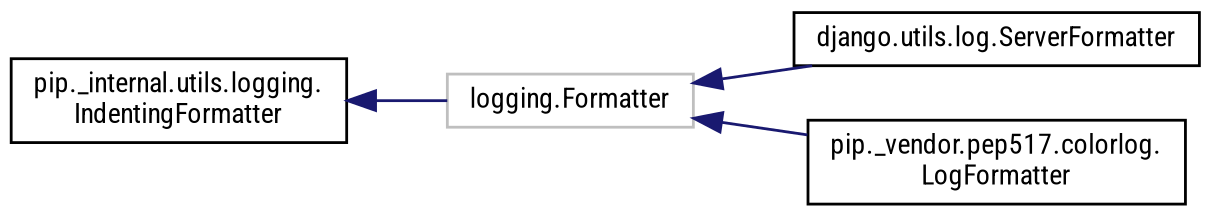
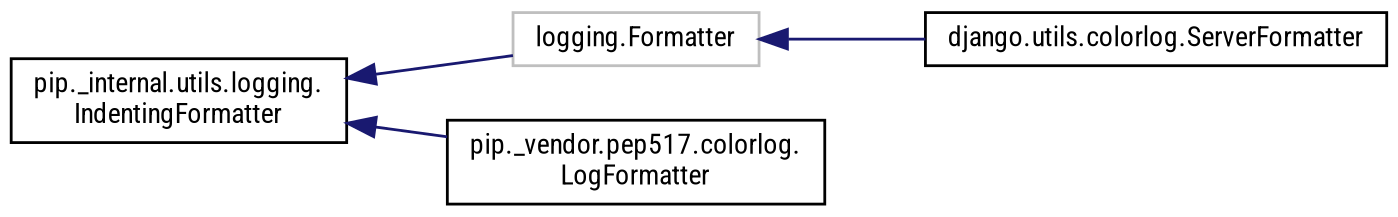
(997, 39) -> (1156, 39)
(765, 129) -> (411, 132)
